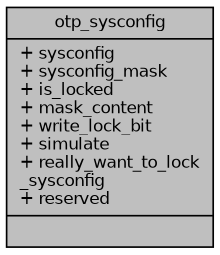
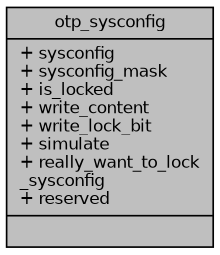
(87, 108) -> (85, 108)
